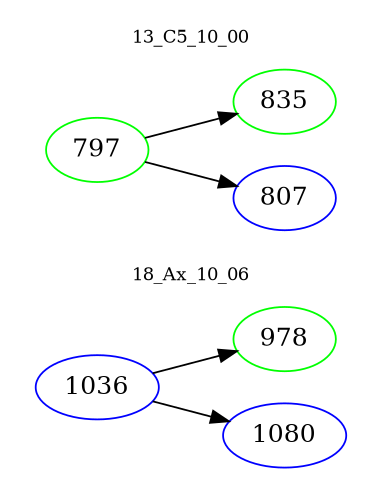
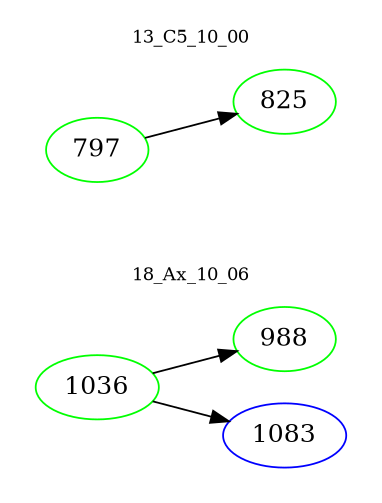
(285, 102) -> (285, 102)
(285, 198) -> none
(285, 339) -> (285, 339)
(97, 387) -> (97, 387)
(285, 435) -> (285, 435)
